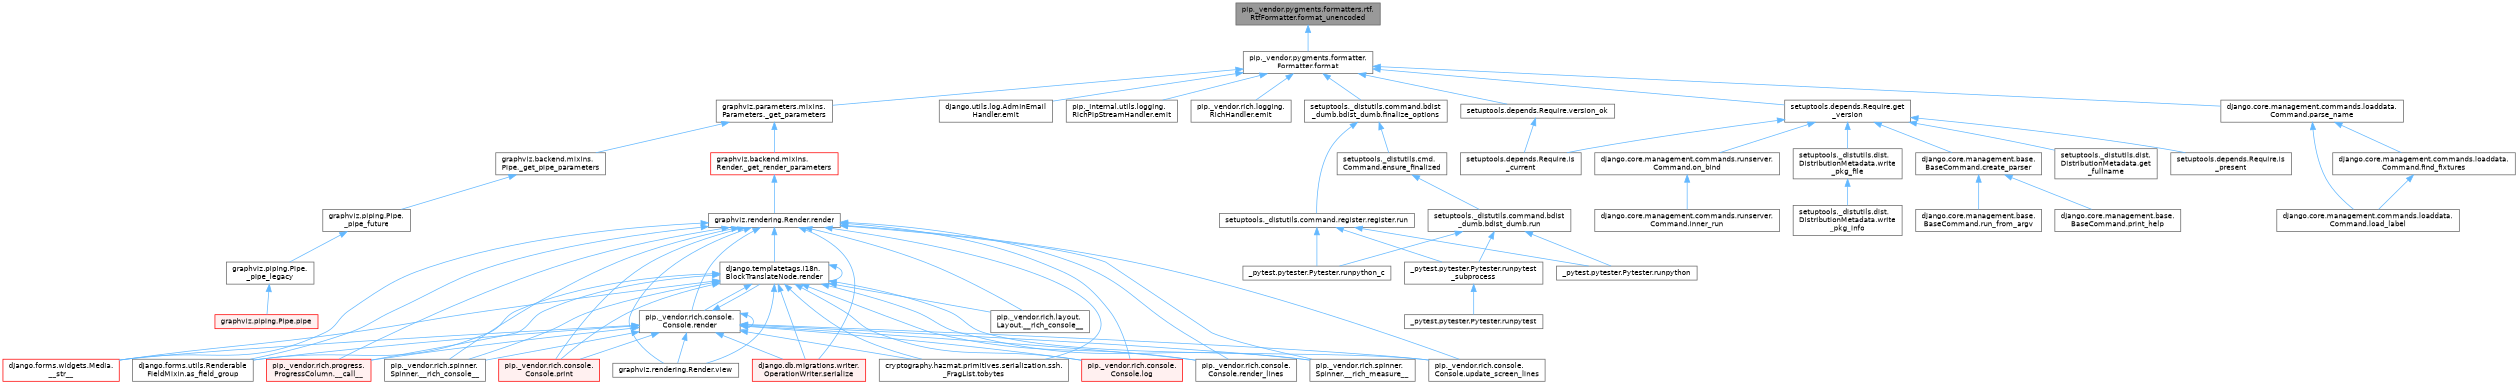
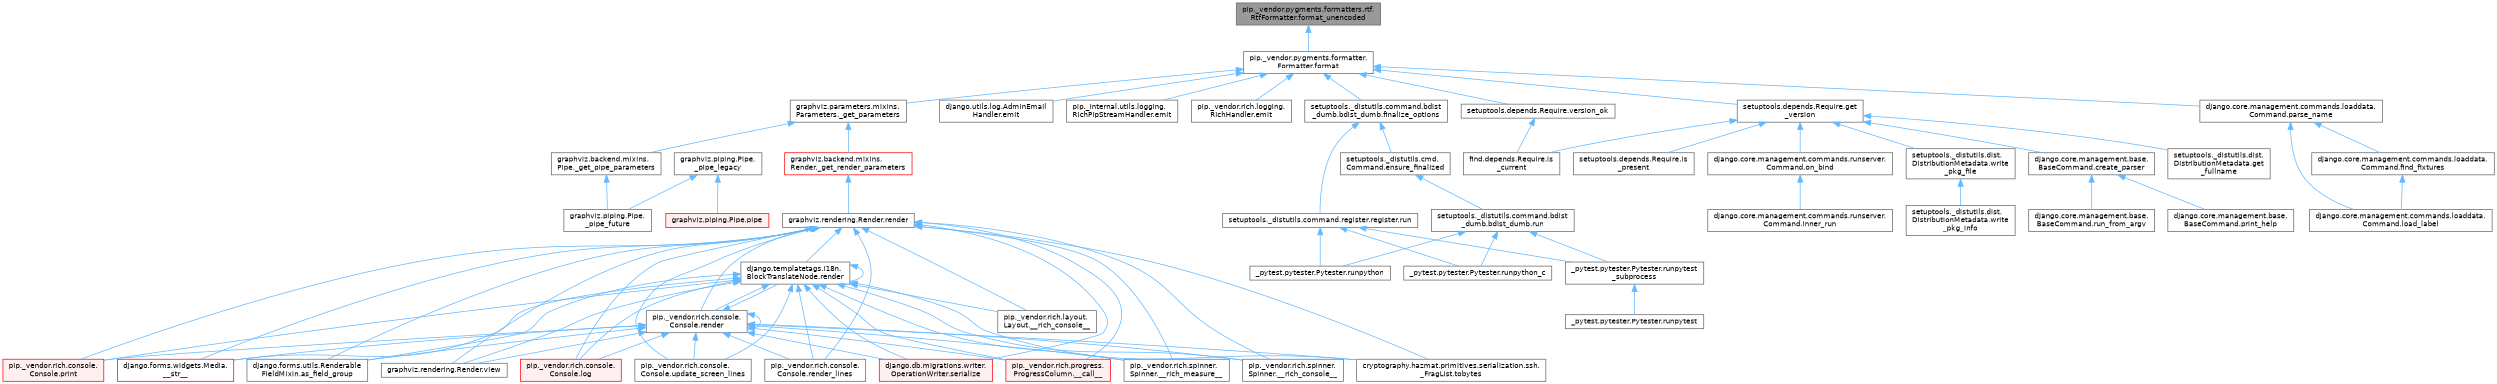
(1521, 164) -> (1512, 164)
(315, 249) -> (659, 194)
